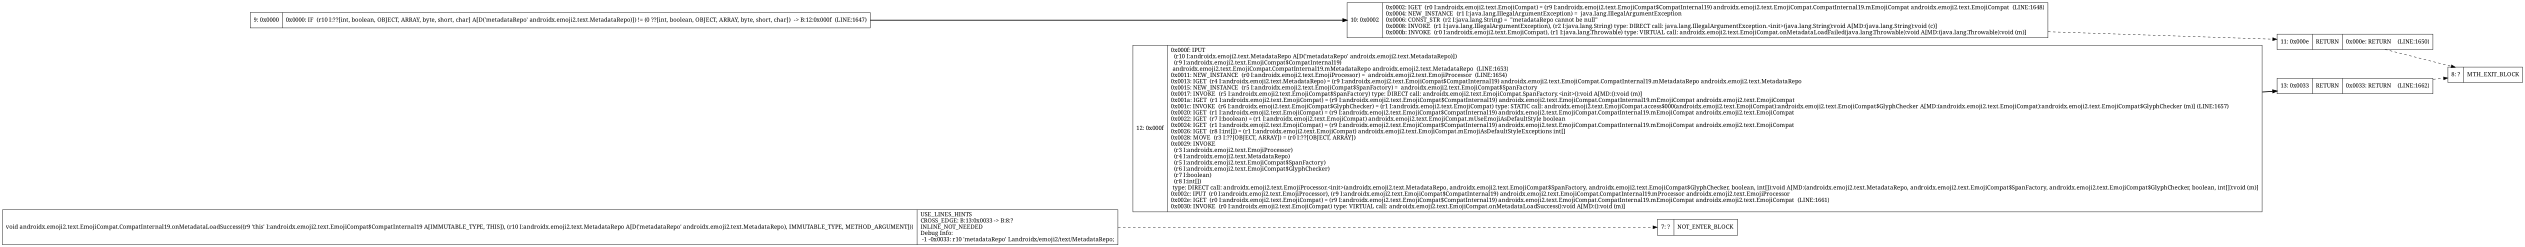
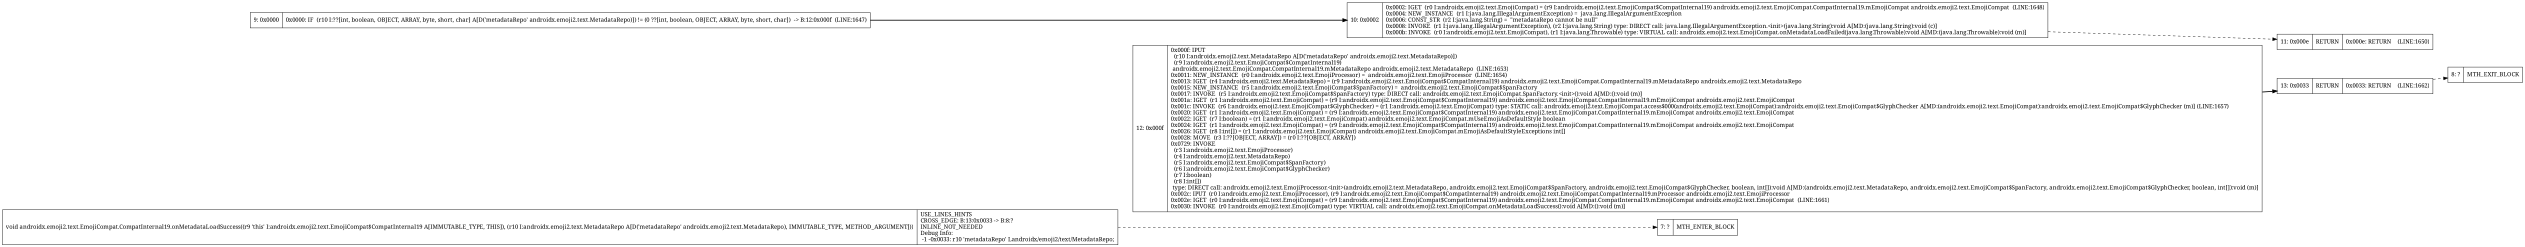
(2418, 58) -> none
(1195, 144) -> (1195, 144)
(1705, 227) -> (1705, 227)
